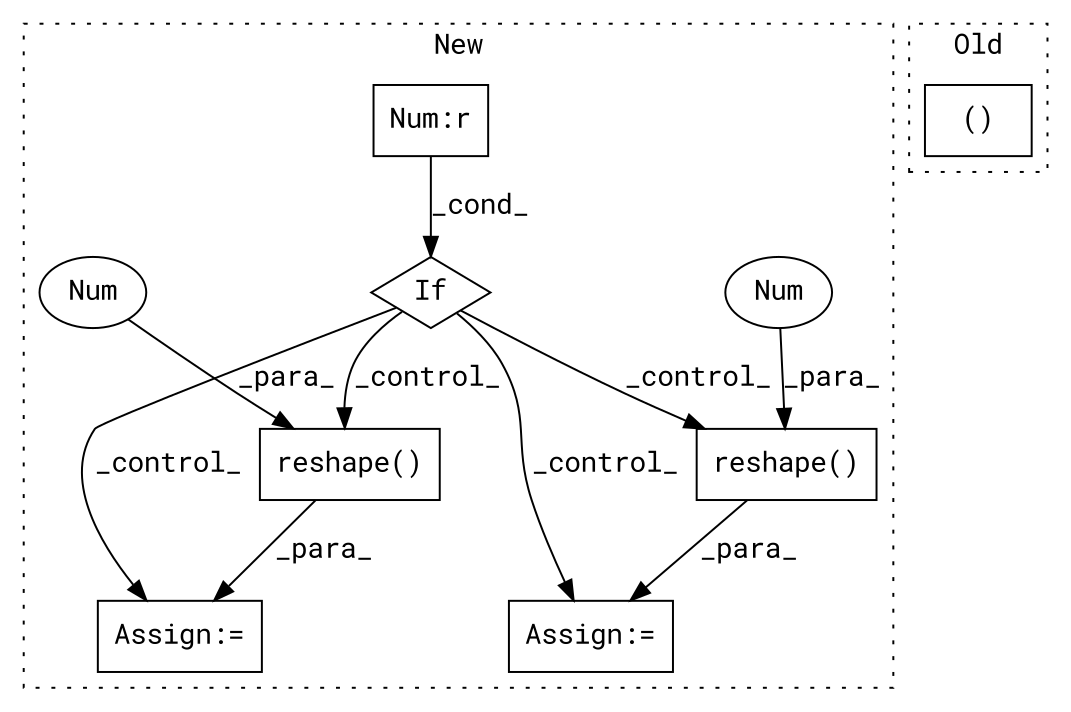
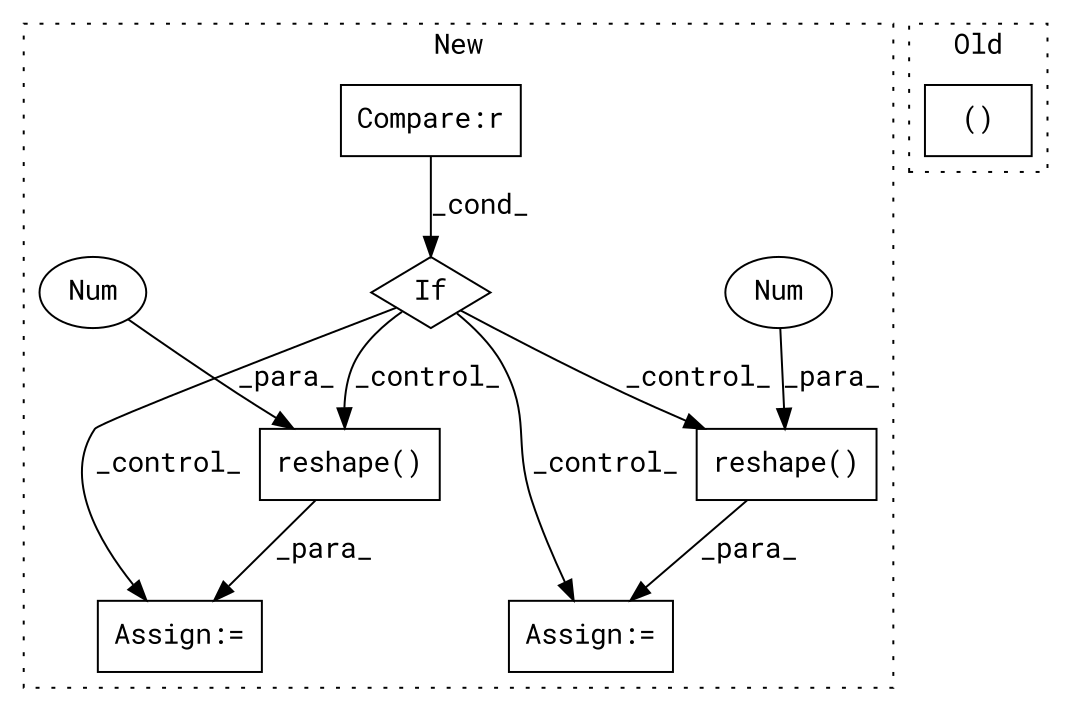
(431, 121) -> (431, 121)
